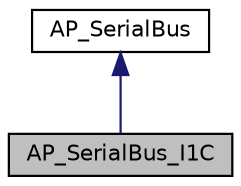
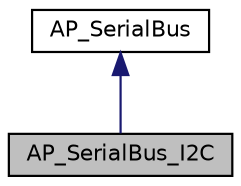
(121, 155) -> (121, 155)
